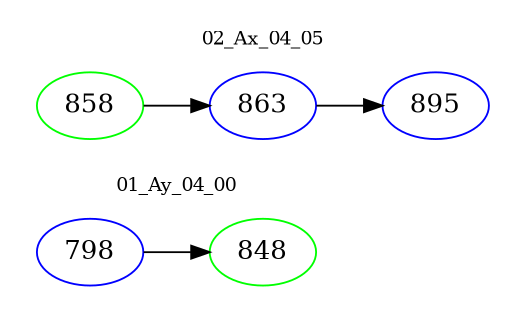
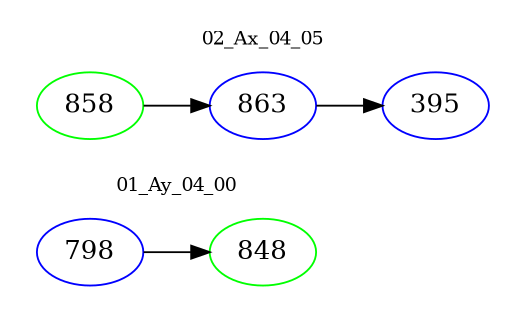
(436, 106) -> (436, 106)
